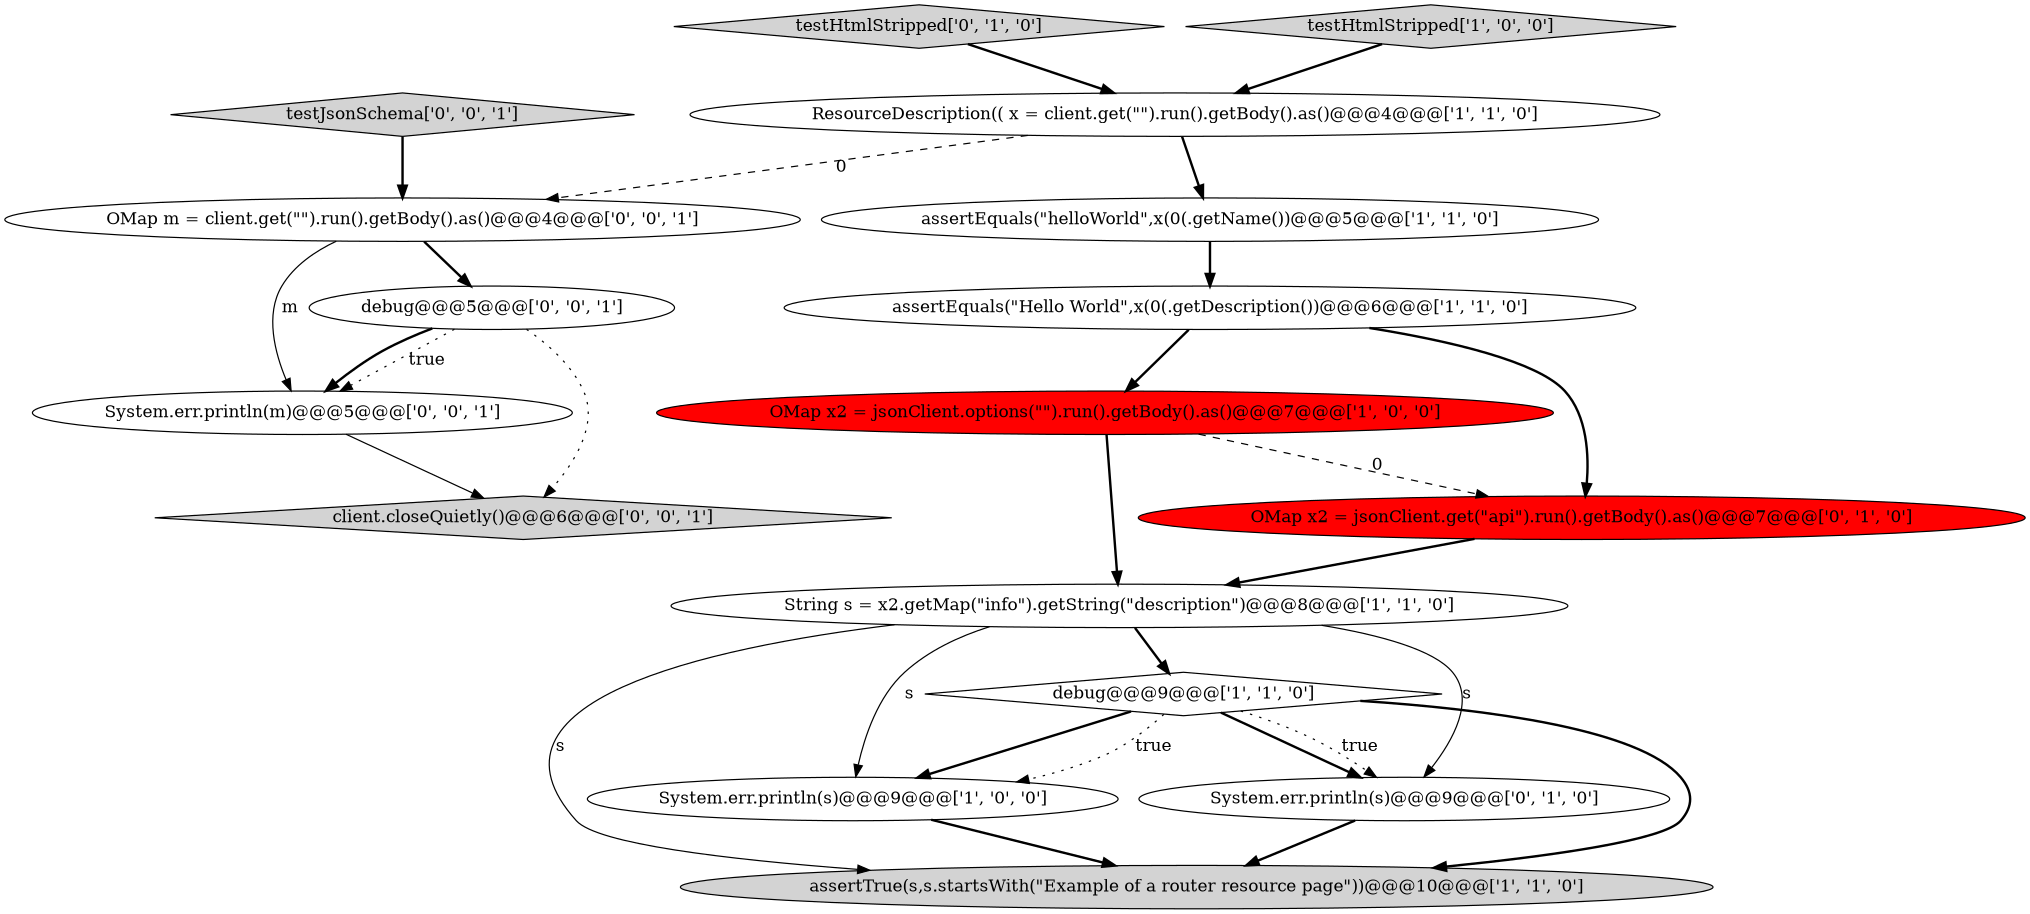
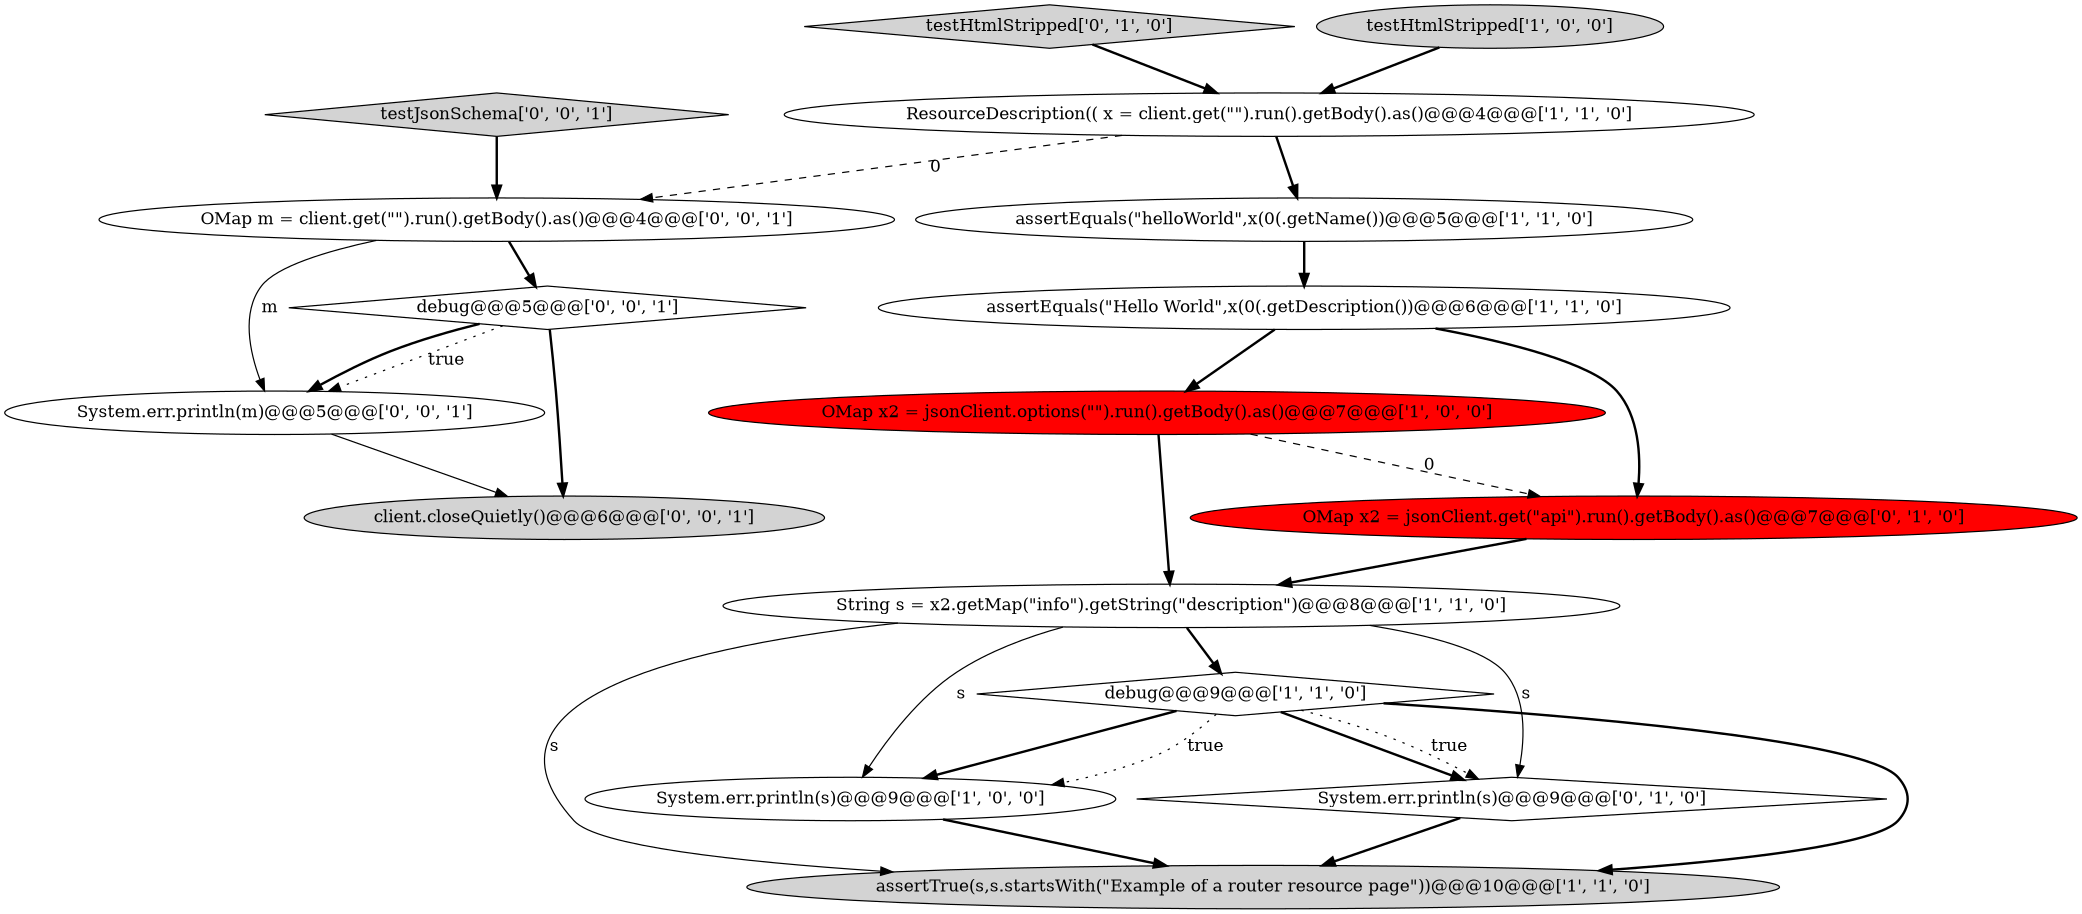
(1431, 27) -> (1490, 27)
(492, 308) -> (547, 308)
(587, 402) -> (557, 406)
(523, 518) -> (564, 518)
(1404, 799) -> (1512, 799)
